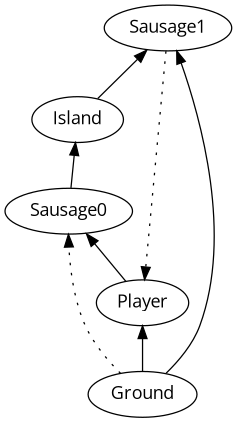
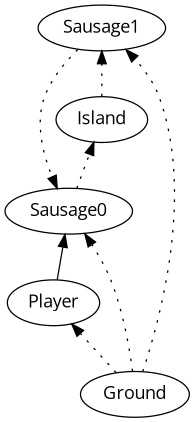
(118, 79) -> (102, 80)
(156, 159) -> (42, 108)
(73, 172) -> (83, 171)
(214, 222) -> (174, 212)
(143, 355) -> (98, 353)
